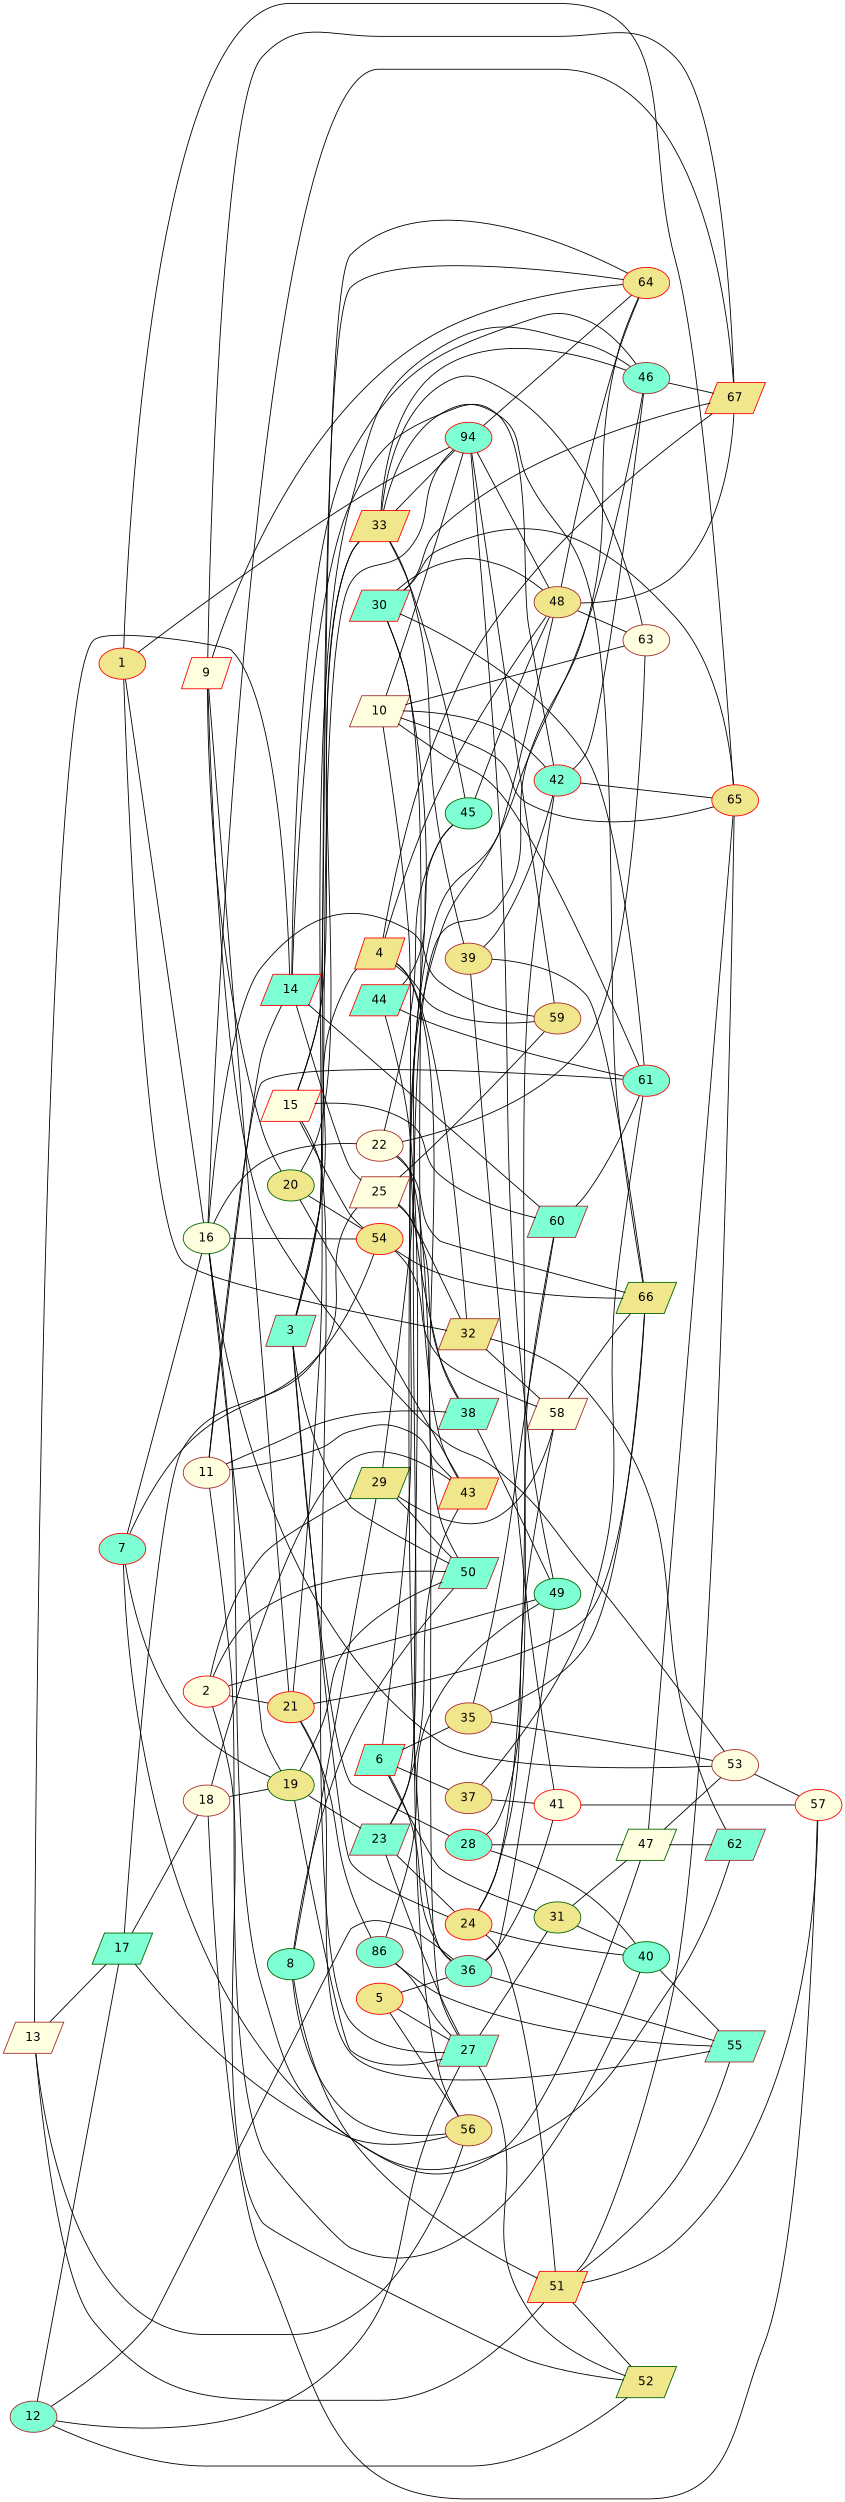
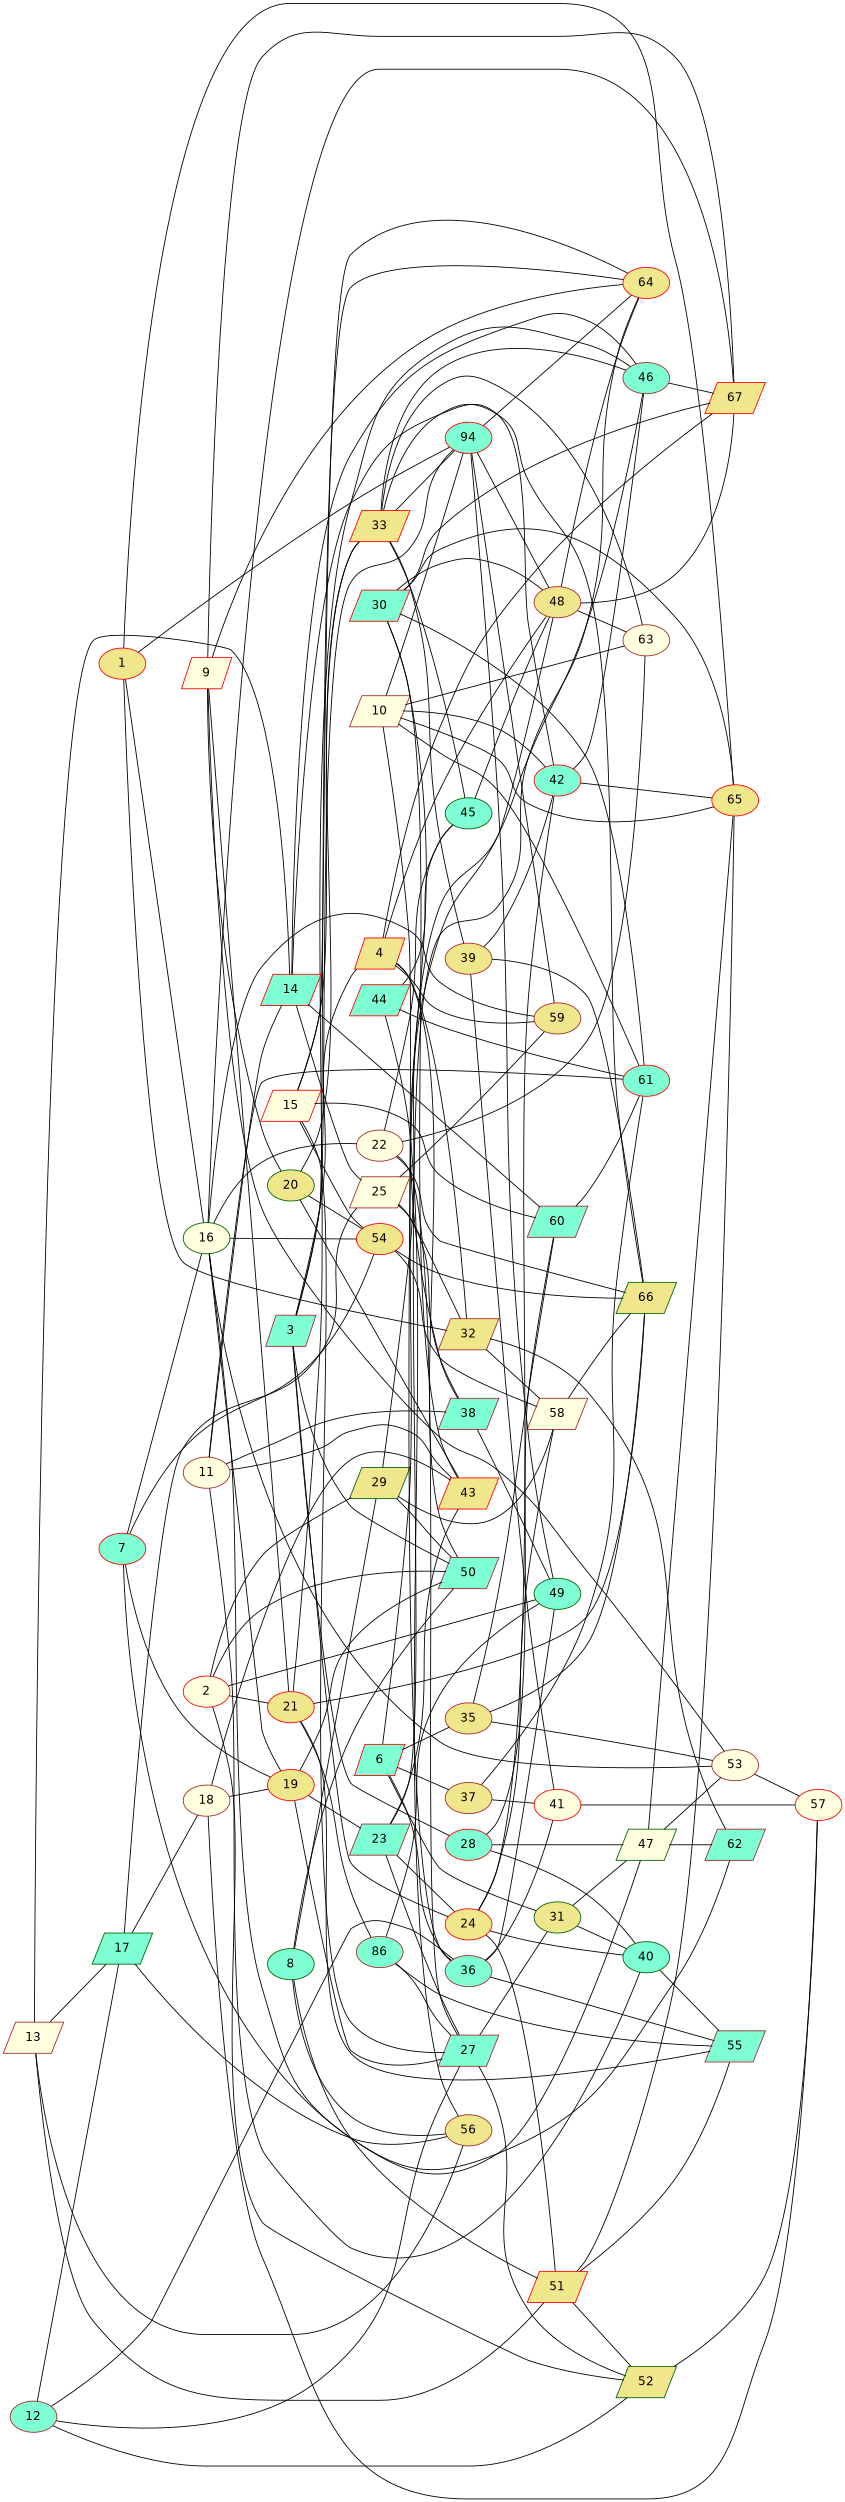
(291, 1785) -> (291, 1785)
(380, 1999) -> none
(769, 2094) -> (786, 2202)
